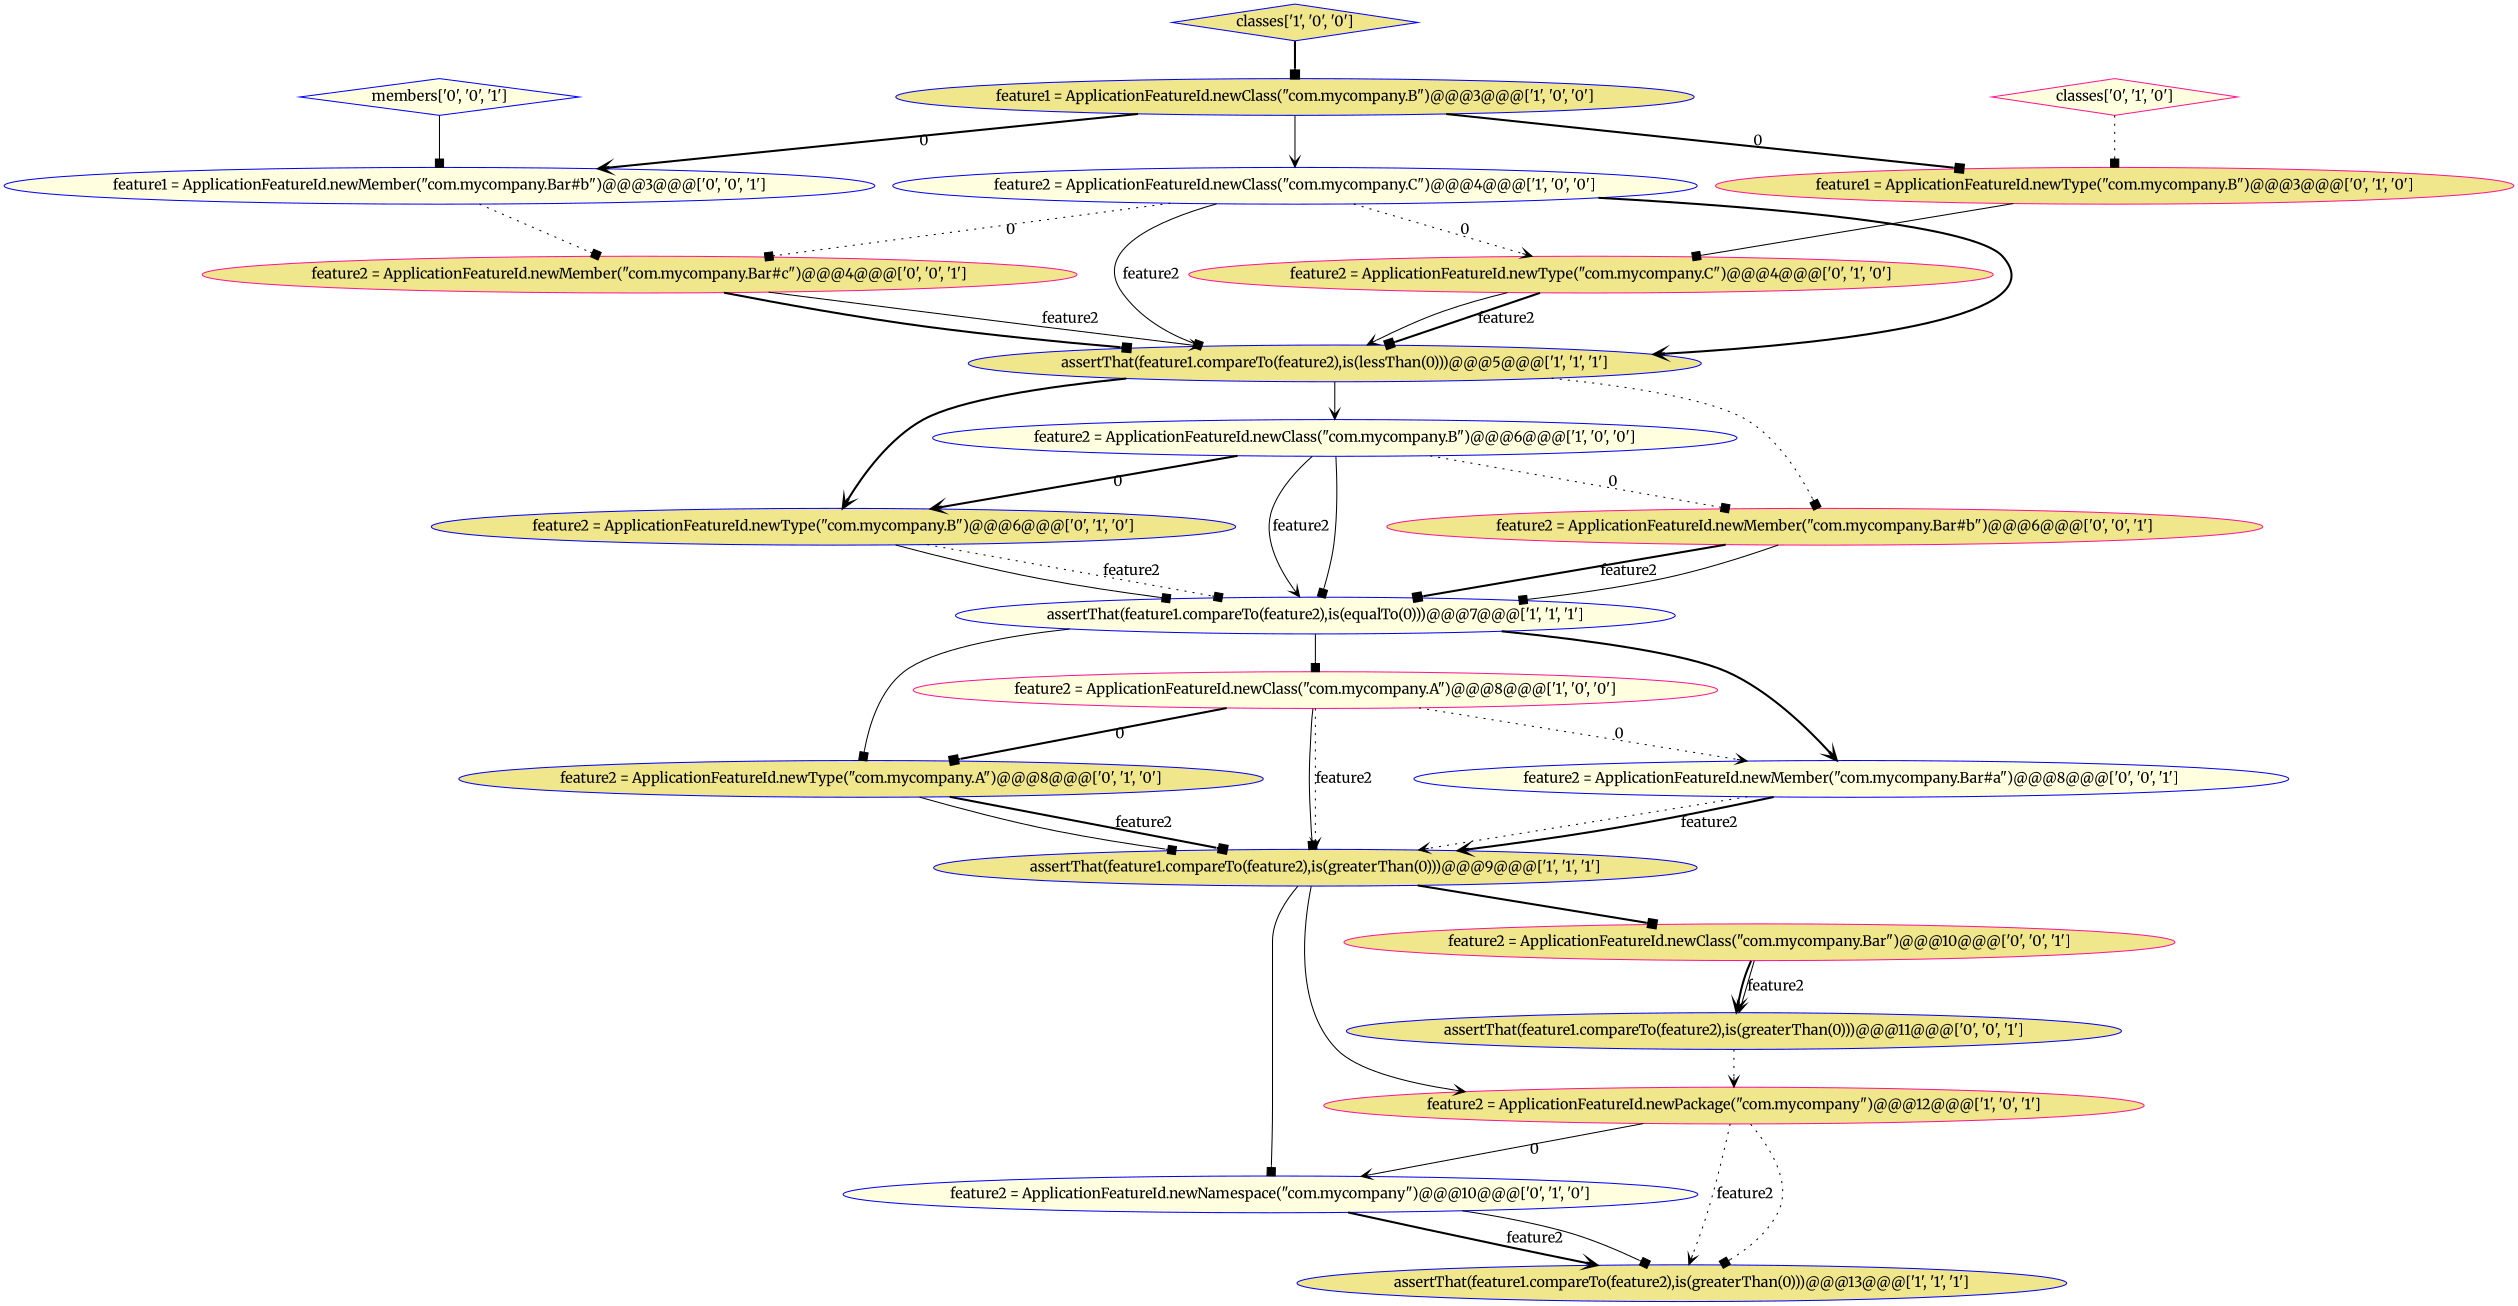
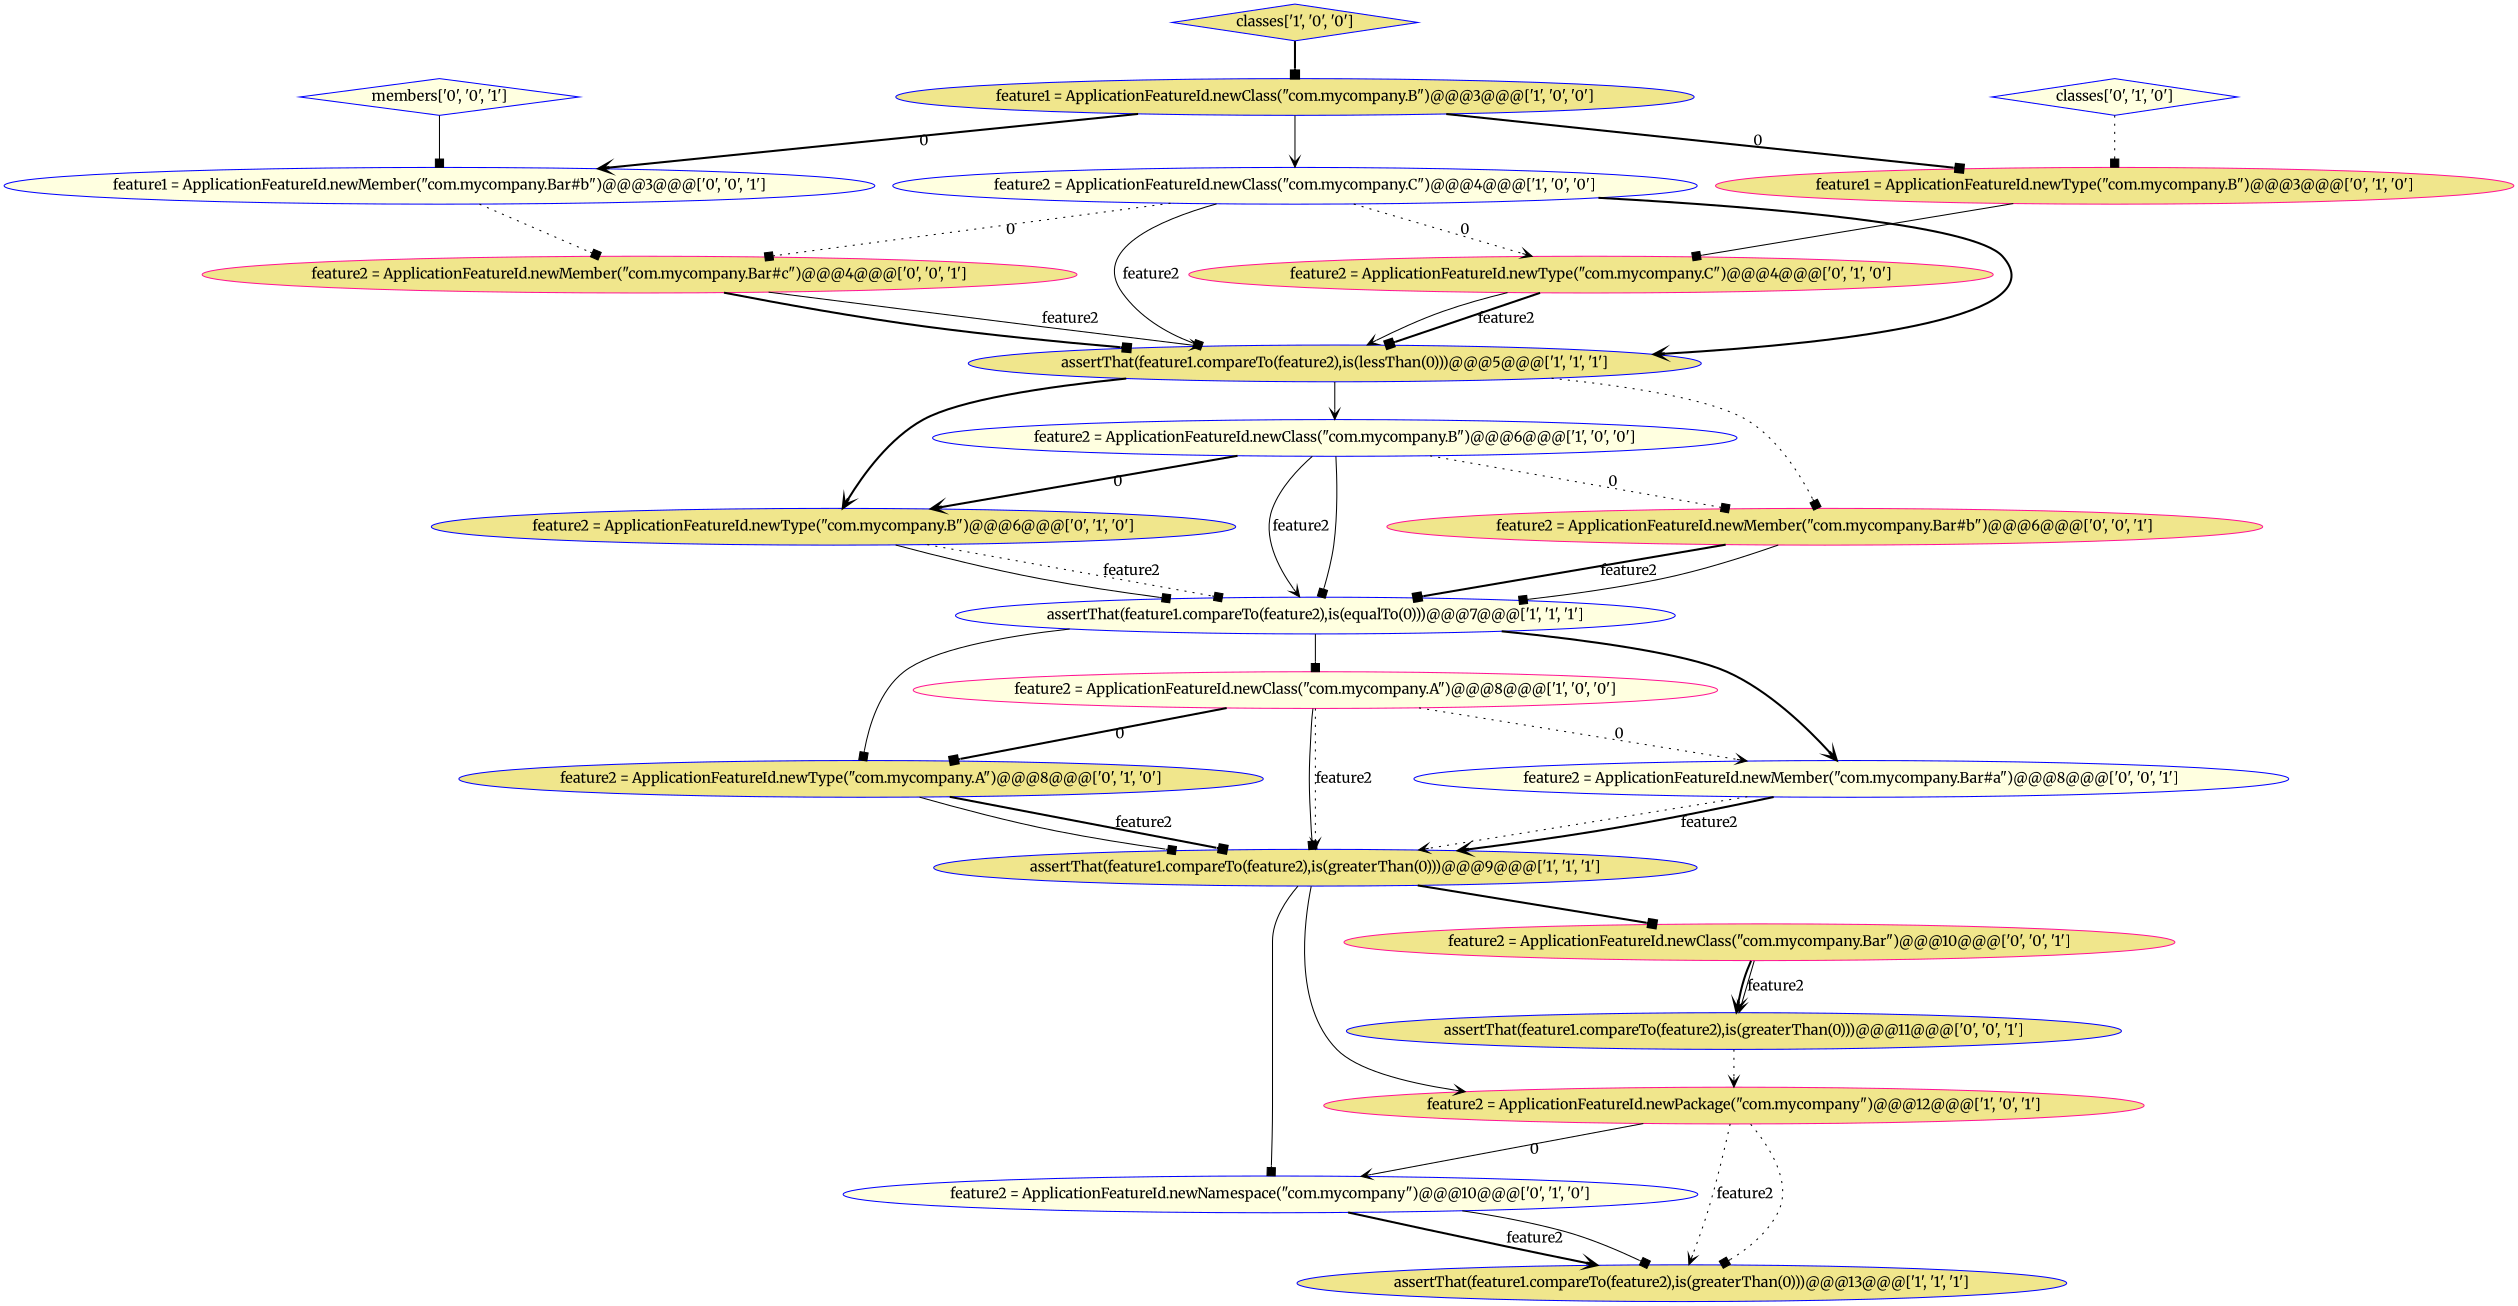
(2115, 97) -> (2115, 97)
